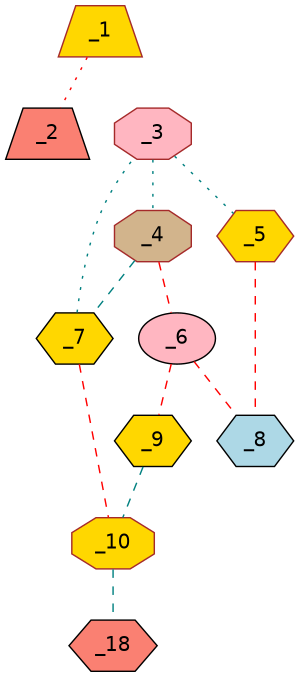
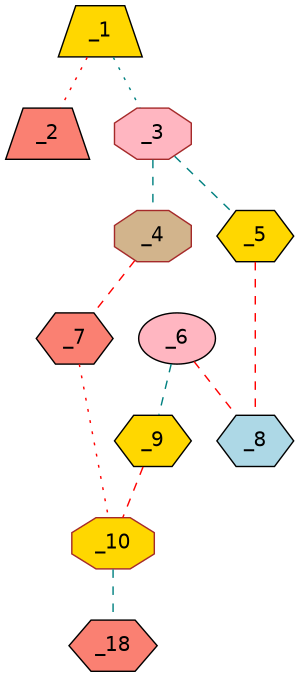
(100, 31) -> (100, 31)
(153, 185) -> (153, 185)
(204, 185) -> (204, 185)
(94, 231) -> (127, 83)
(255, 236) -> (255, 236)
(114, 287) -> (114, 287)
(165, 287) -> none
(75, 338) -> (75, 338)
(165, 389) -> (165, 389)
(94, 441) -> (94, 441)
(133, 492) -> (133, 492)
